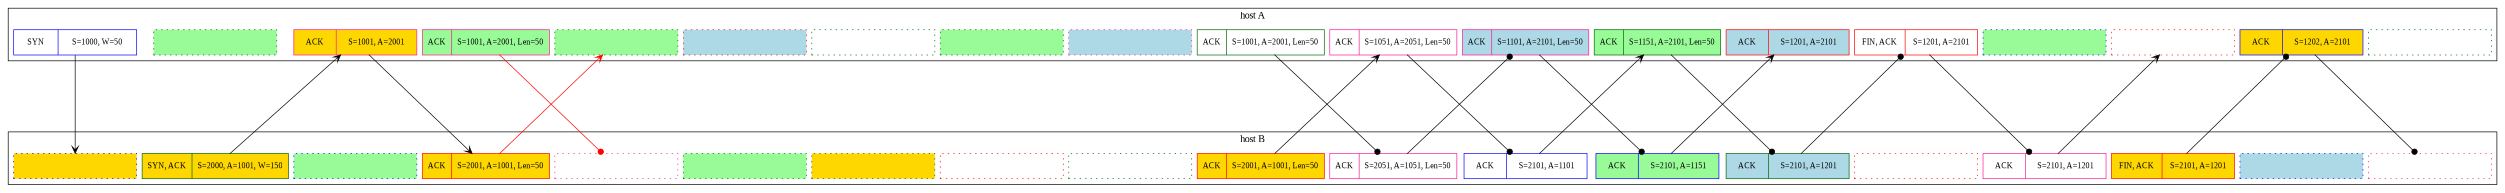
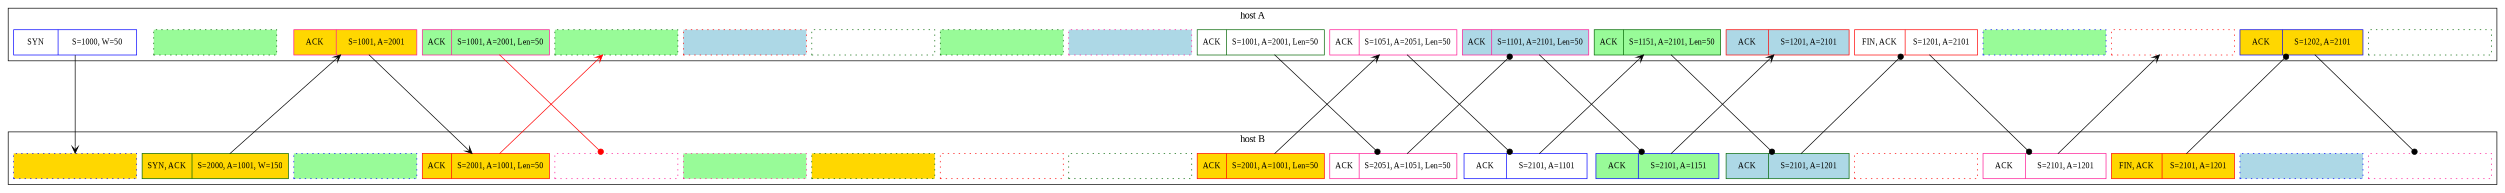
(745, 166) -> (745, 166)
